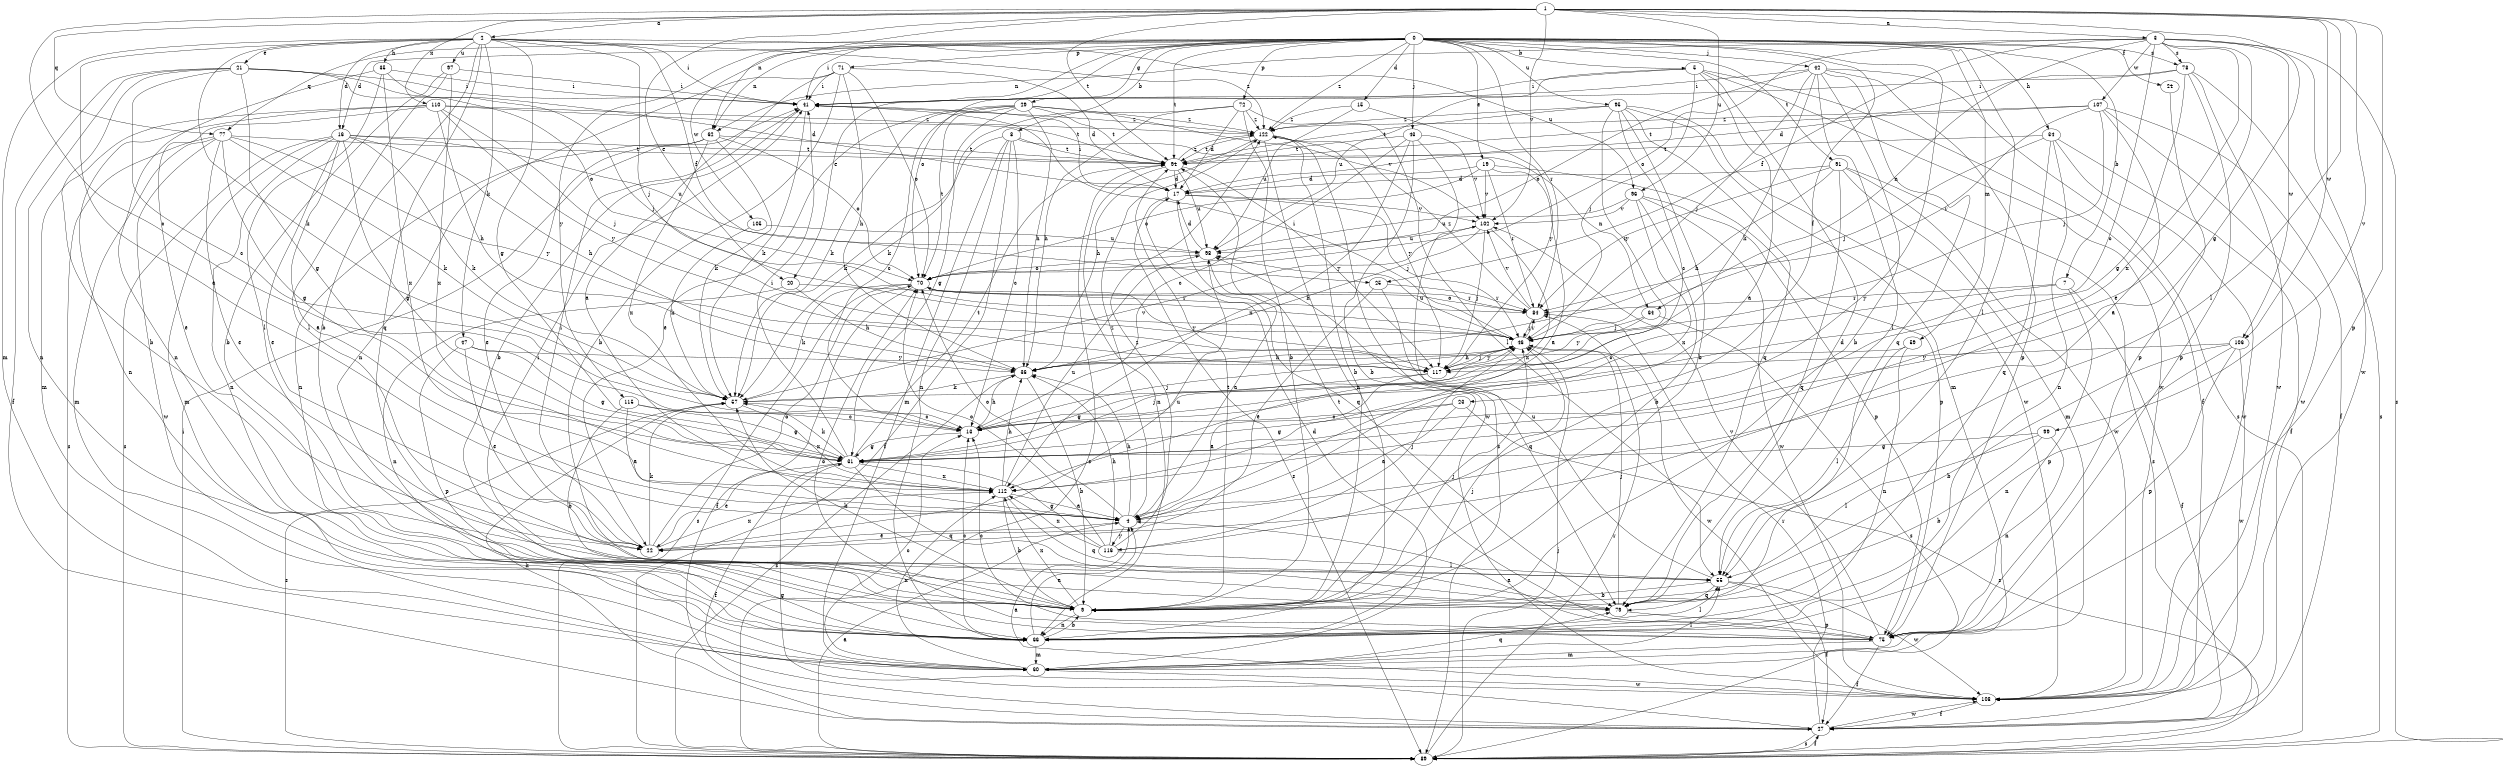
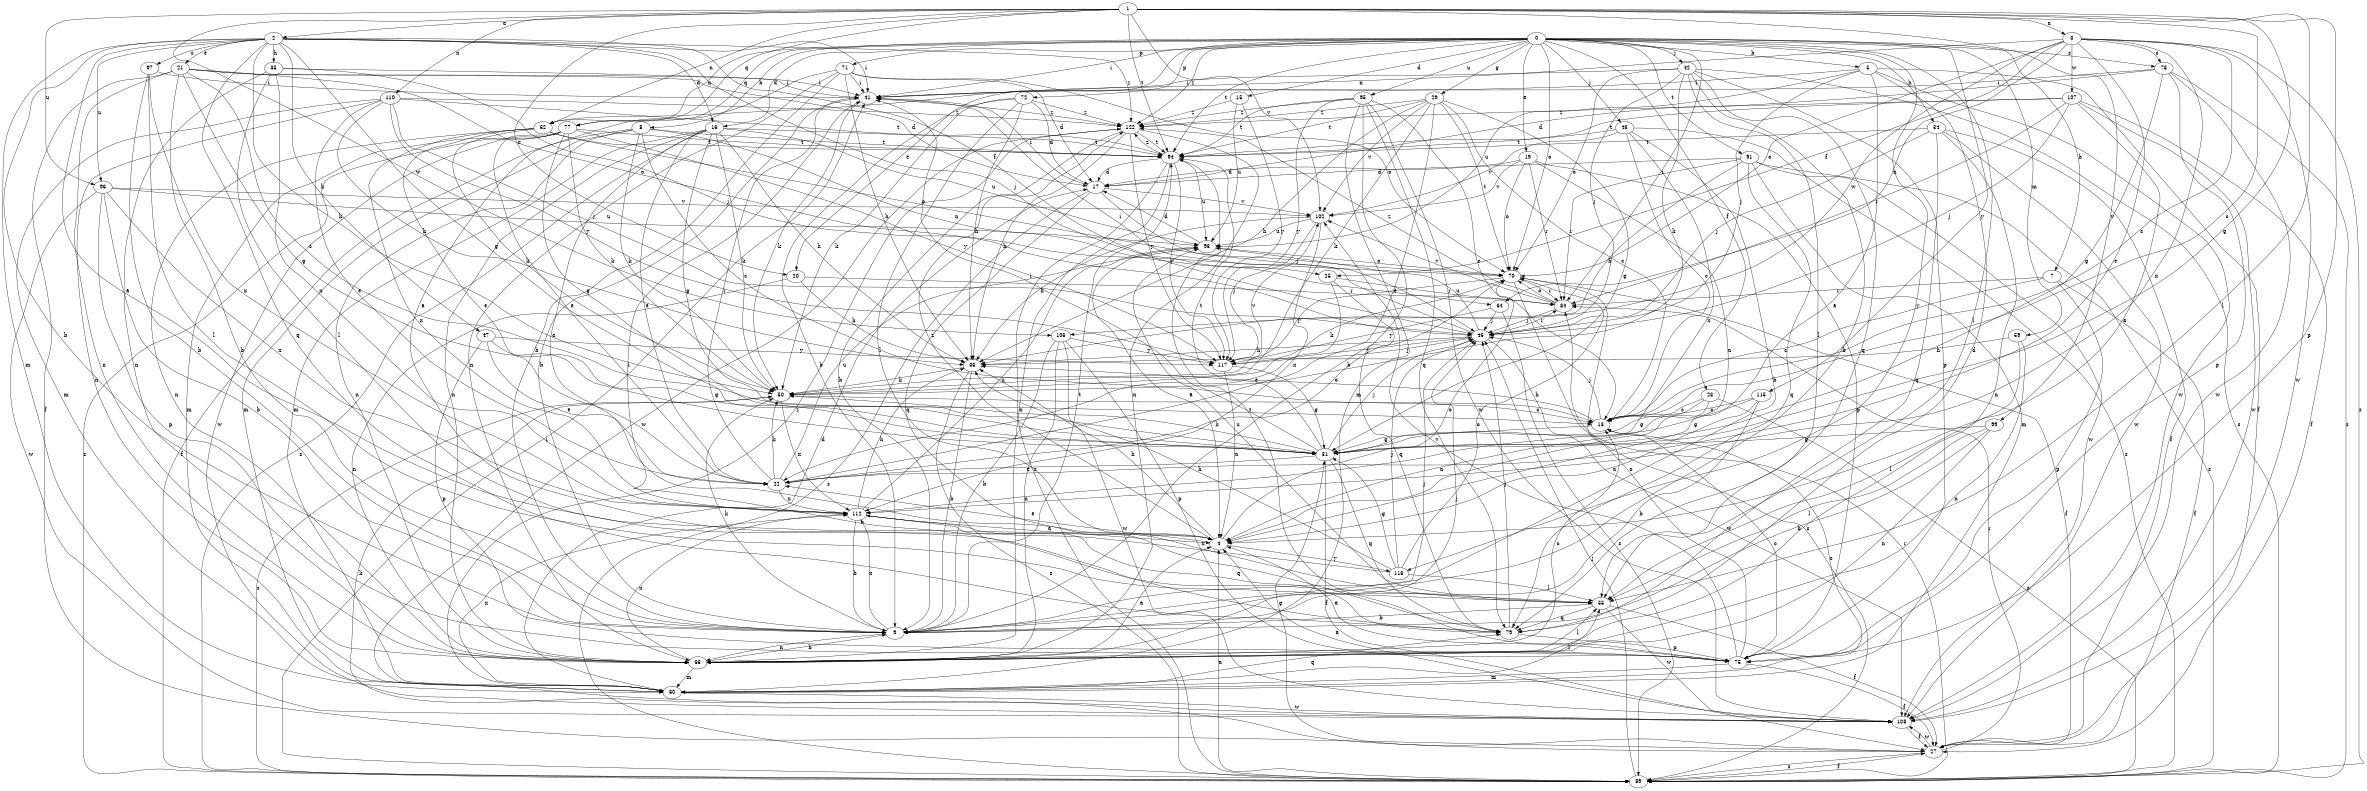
(2170, 87) -> none
(757, 224) -> none
(1123, 331) -> (733, 461)
(735, 402) -> (781, 395)
(925, 476) -> (683, 552)
